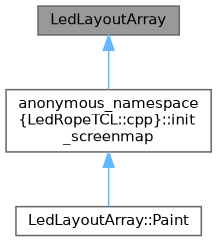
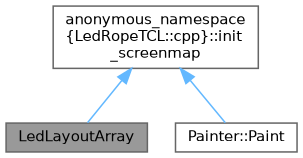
(109, 70) -> (105, 102)
(109, 221) -> (236, 138)
